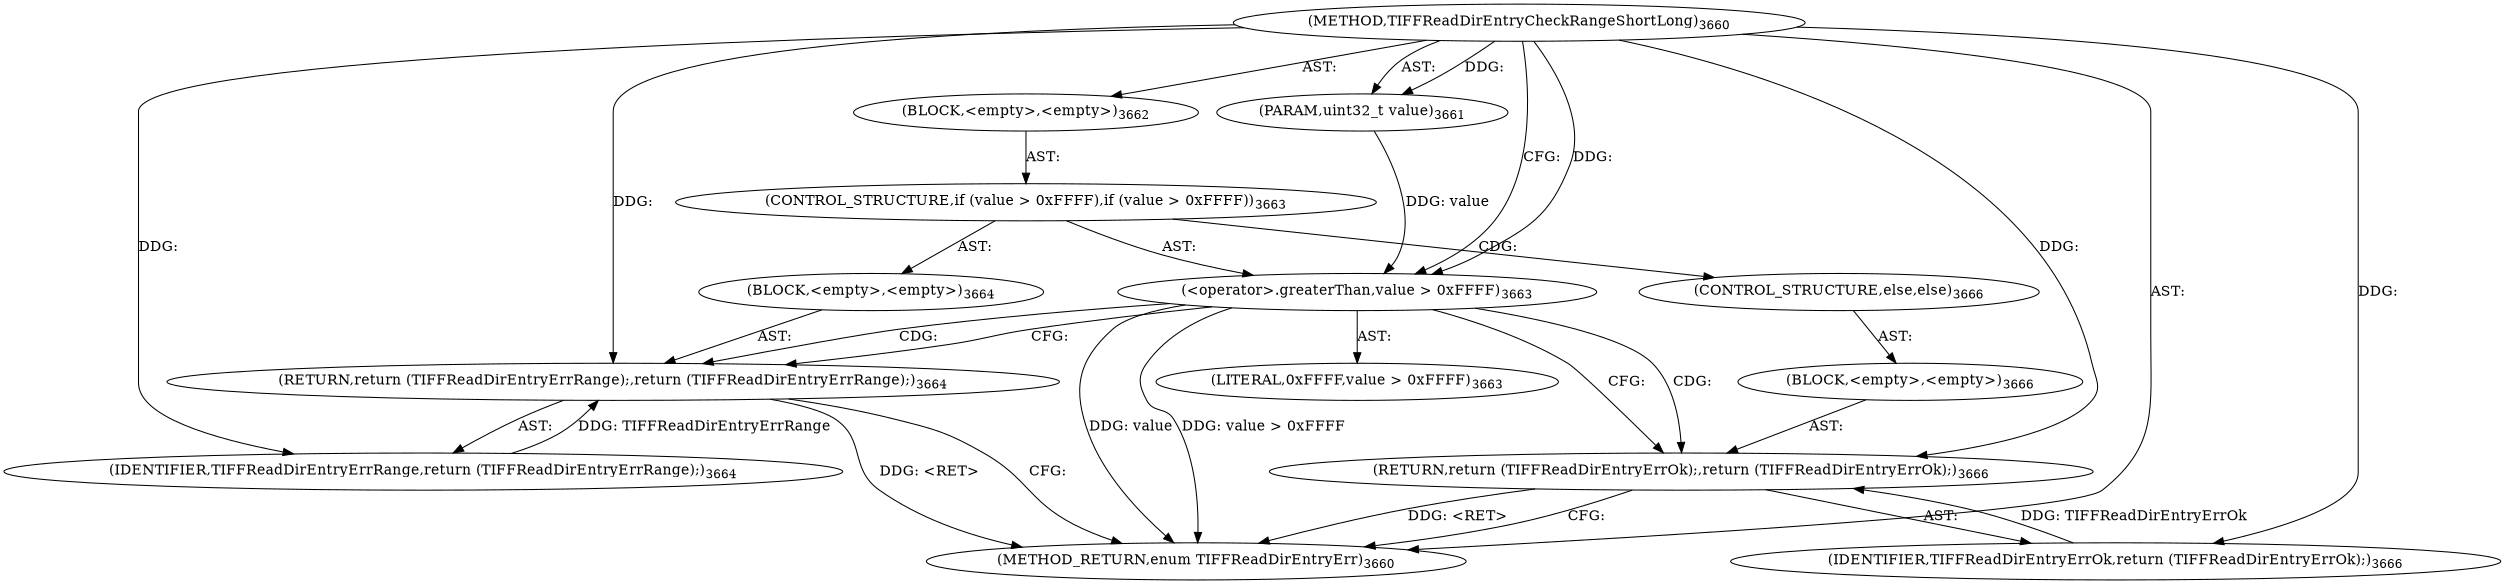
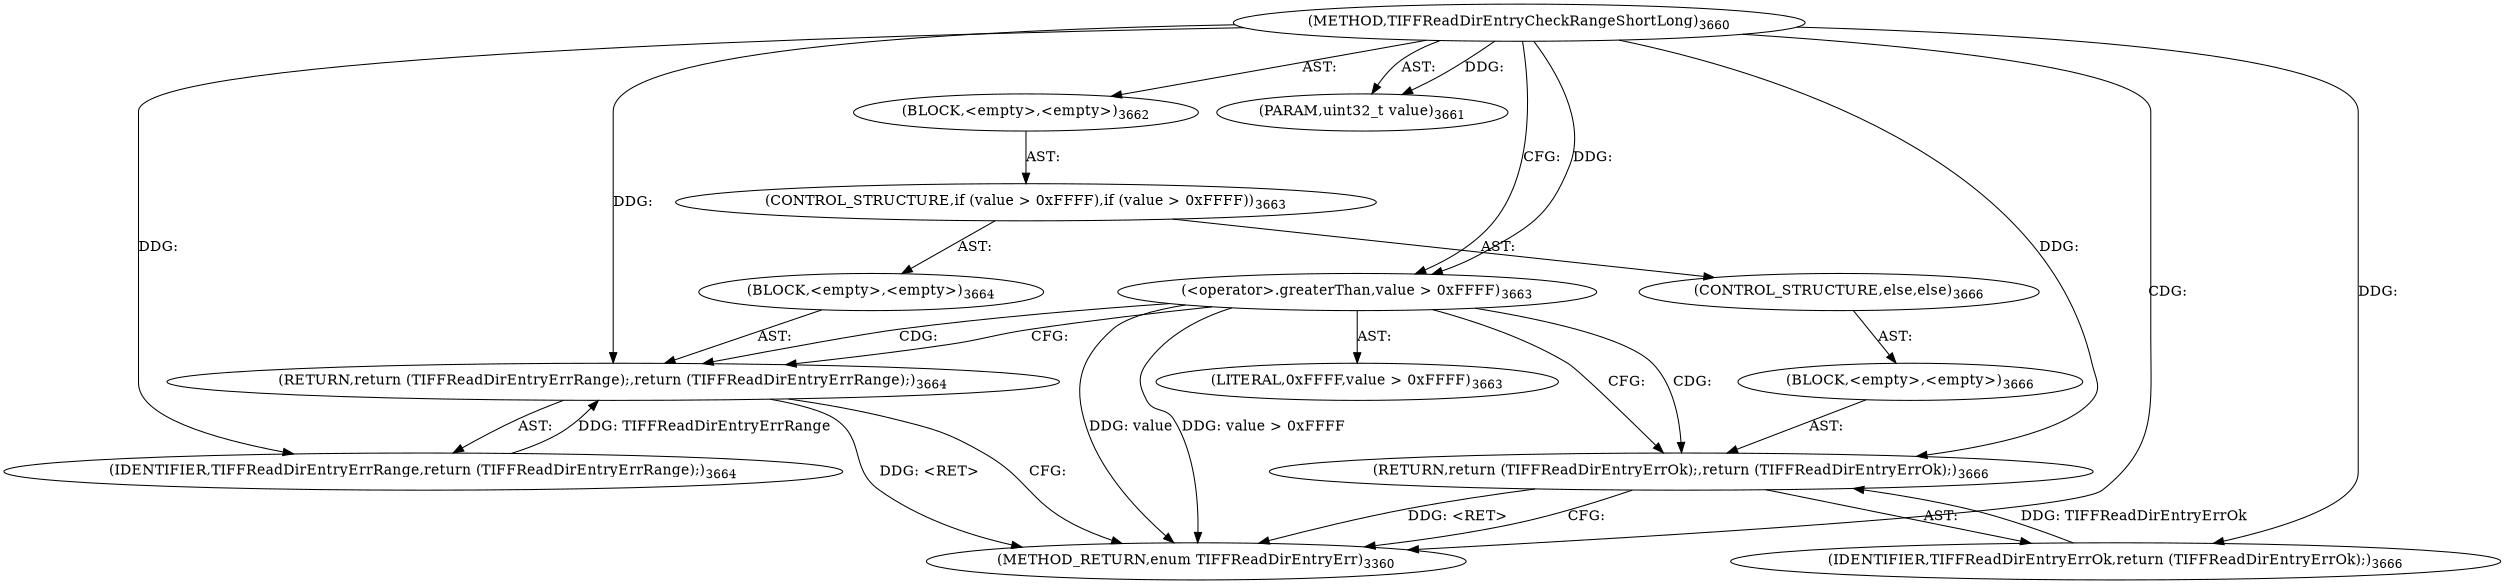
(1402, 197) -> none
(1501, 247) -> (1501, 247)
(1153, 252) -> none
(2170, 292) -> (2170, 292)
(1379, 560) -> (1379, 560)
